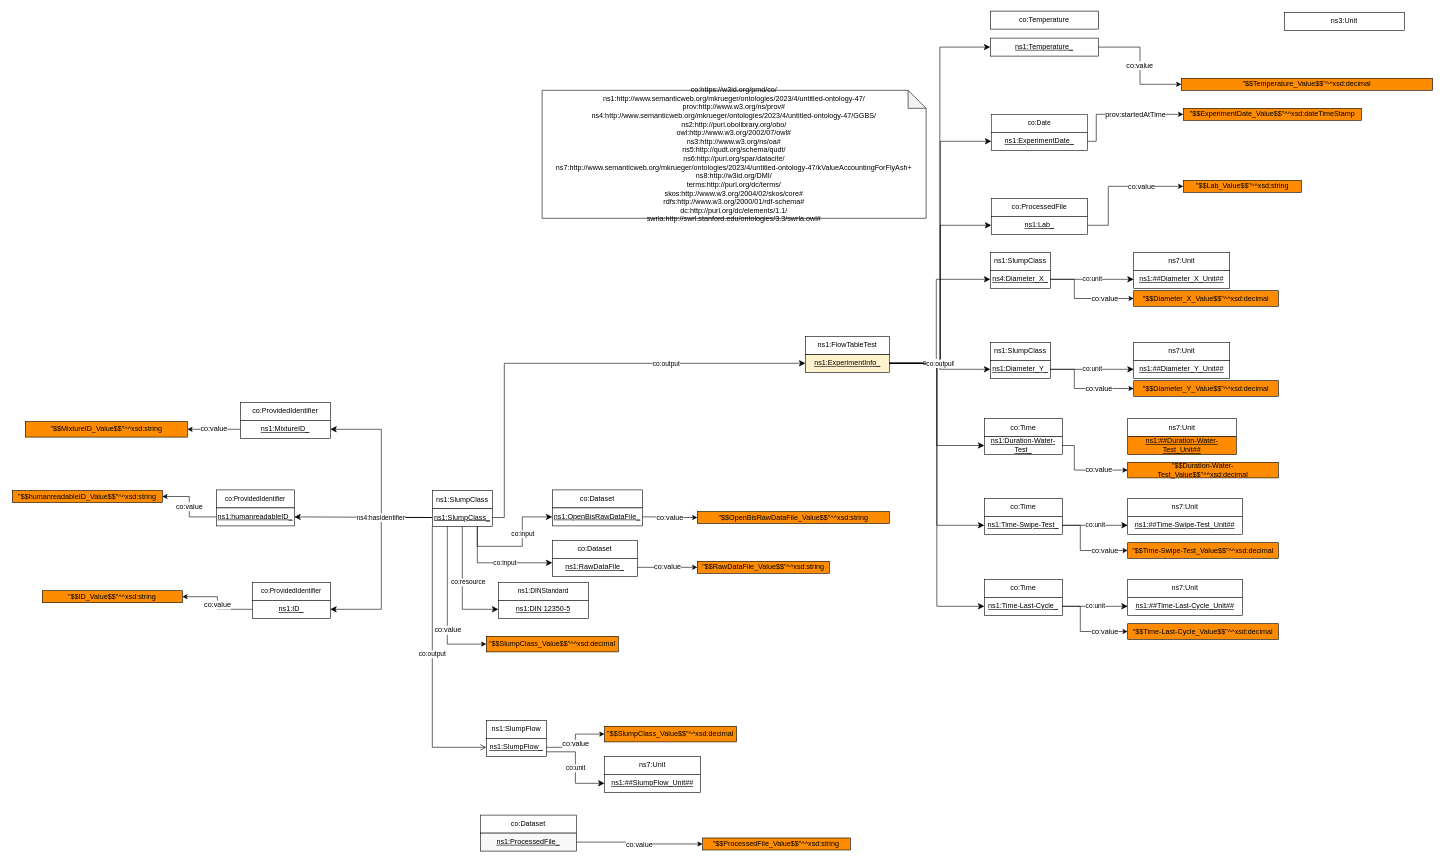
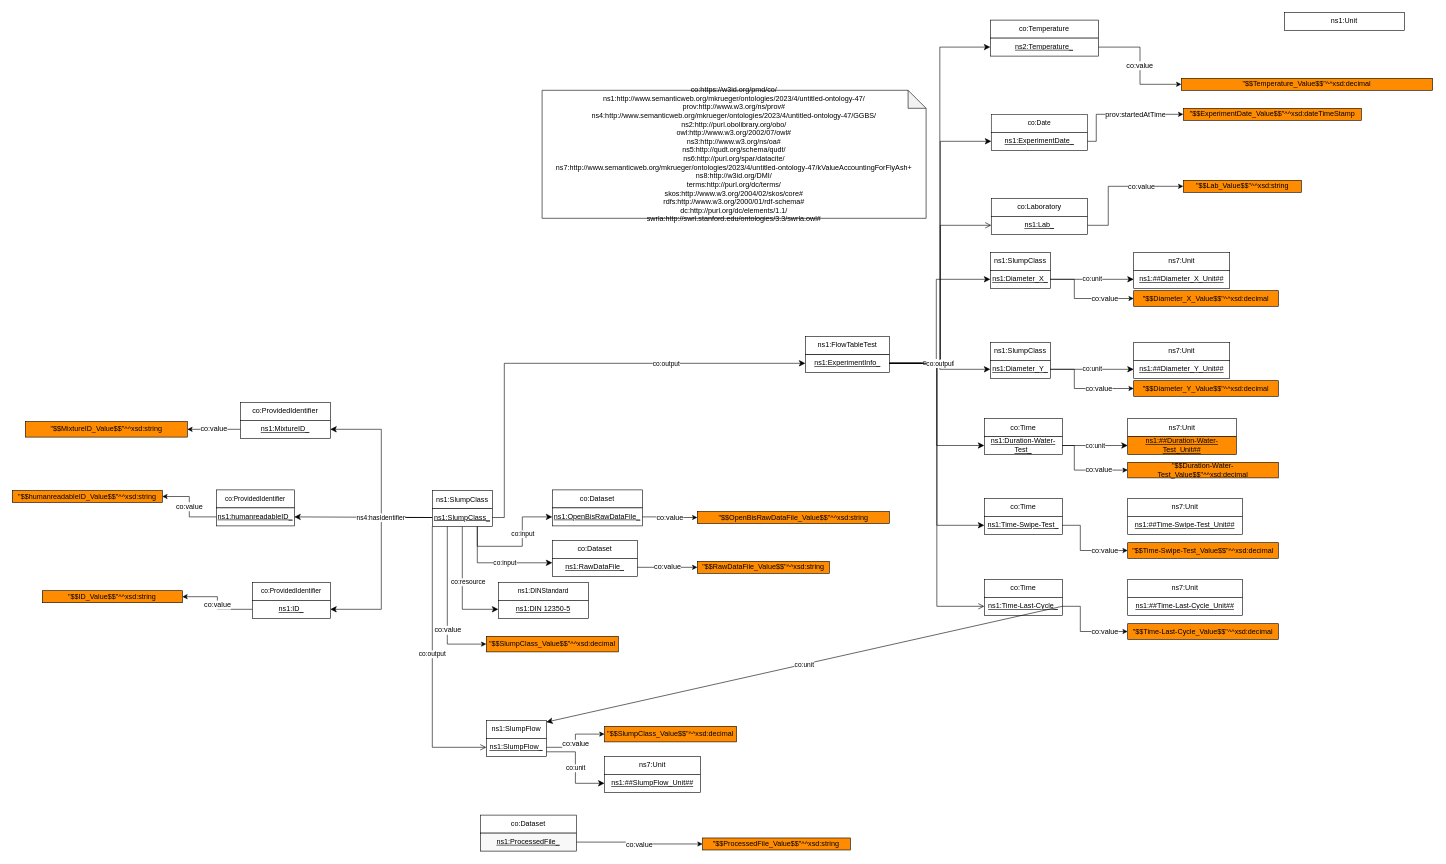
(1044, 20) -> (1044, 29)
(1344, 21) -> (1344, 21)
(1044, 47) -> (1044, 47)
(1040, 207) -> (1040, 207)
(985, 225) -> (986, 225)
(1020, 279) -> (1020, 279)
(847, 363) -> (847, 363)
none -> (1100, 446)
(1095, 525) -> none
(978, 606) -> (979, 606)
(1095, 606) -> (807, 664)
